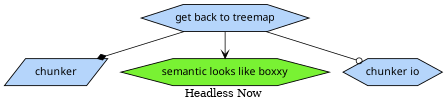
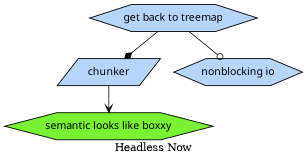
(225, 41) -> (109, 95)
(393, 72) -> (238, 72)
